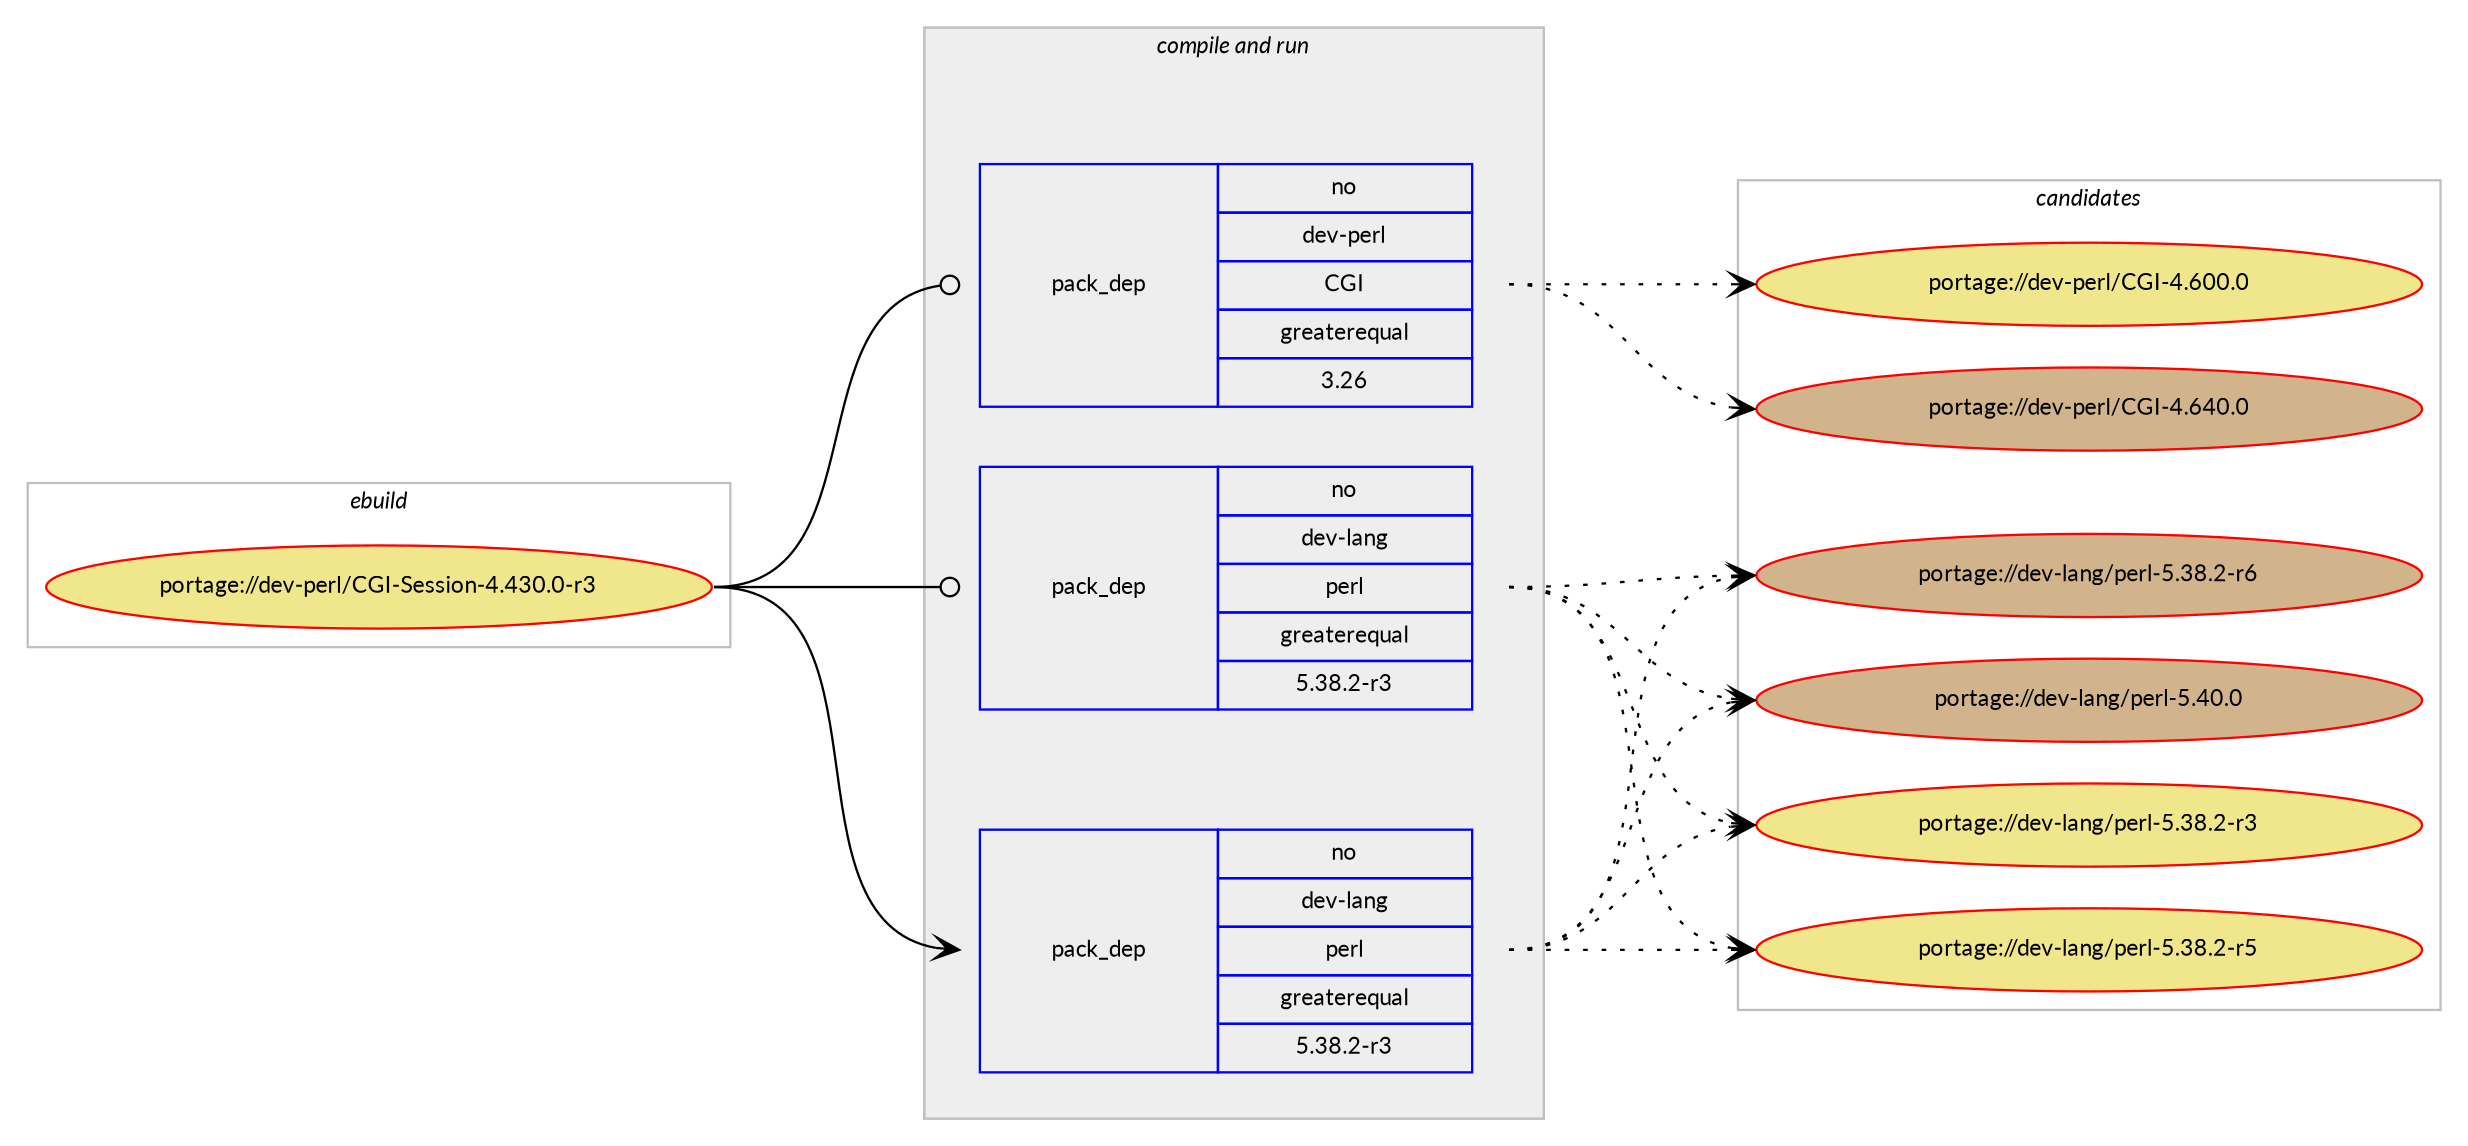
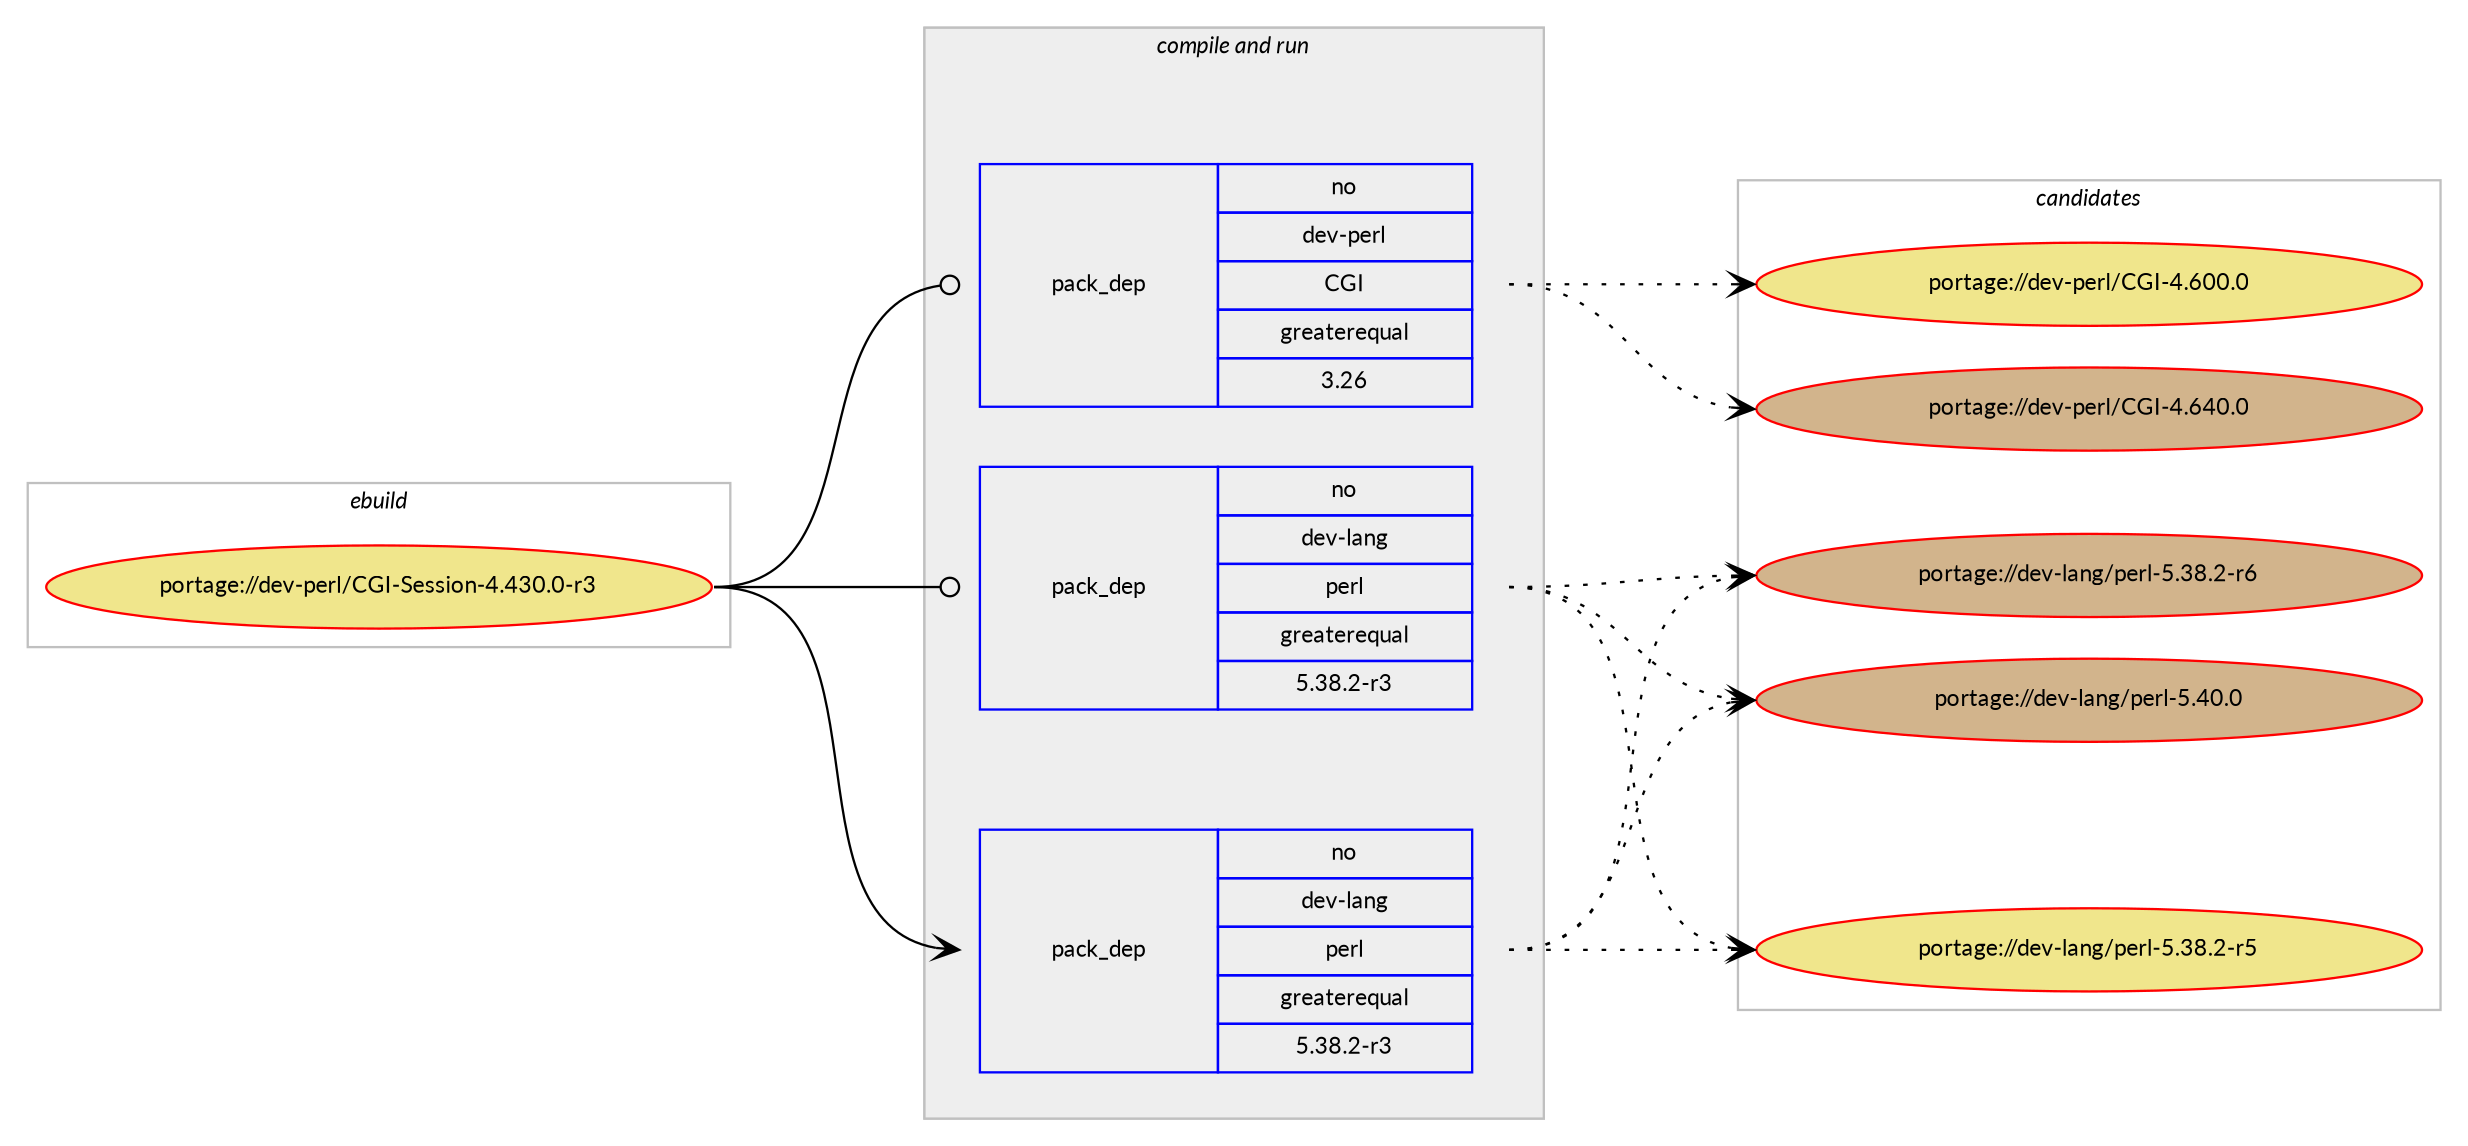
(2089, 825) -> none
